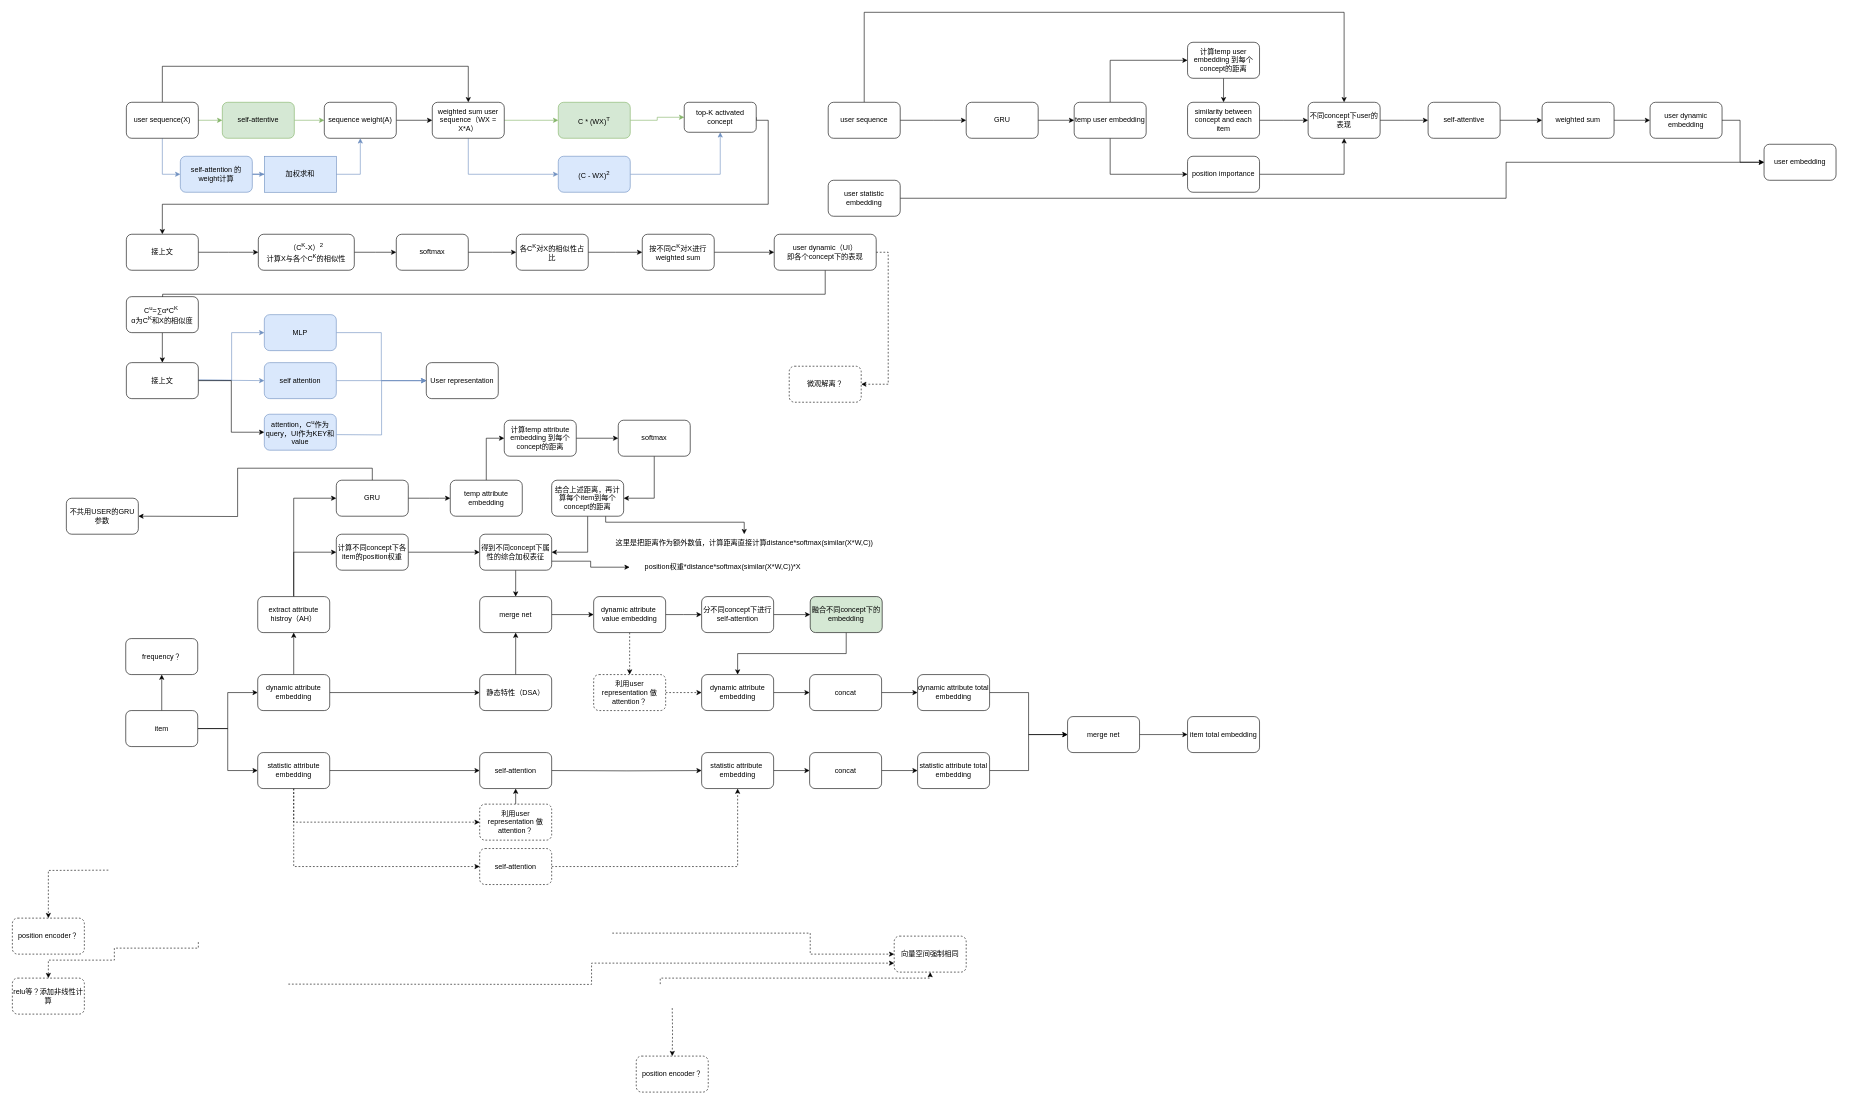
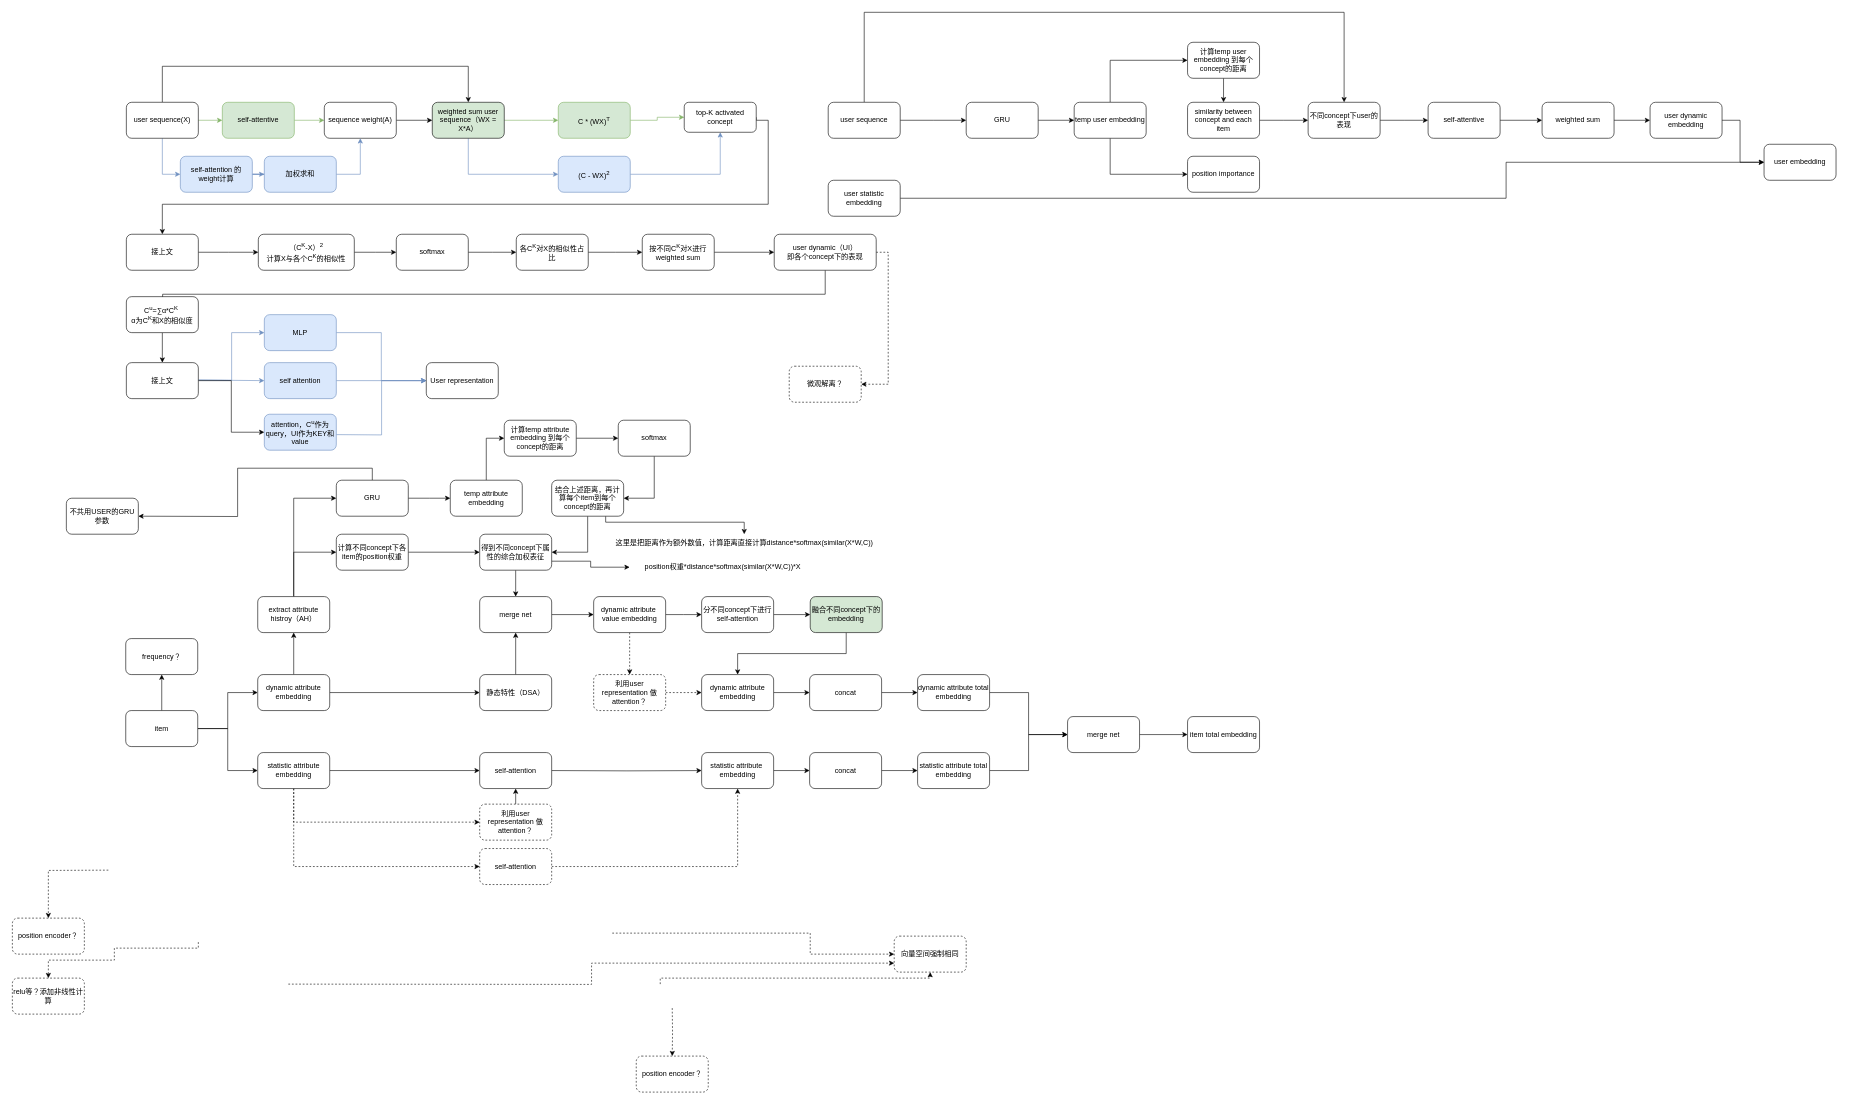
(468, 120) -> (468, 120)
(1344, 143) -> none
(300, 174) -> (300, 174)
